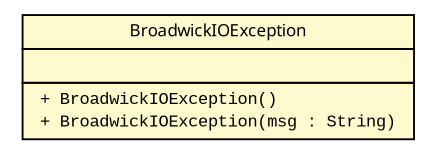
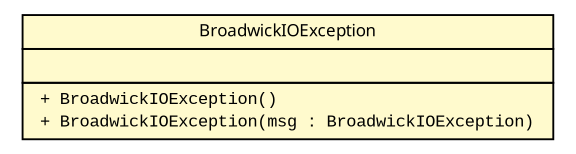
(218, 121) -> (288, 121)
